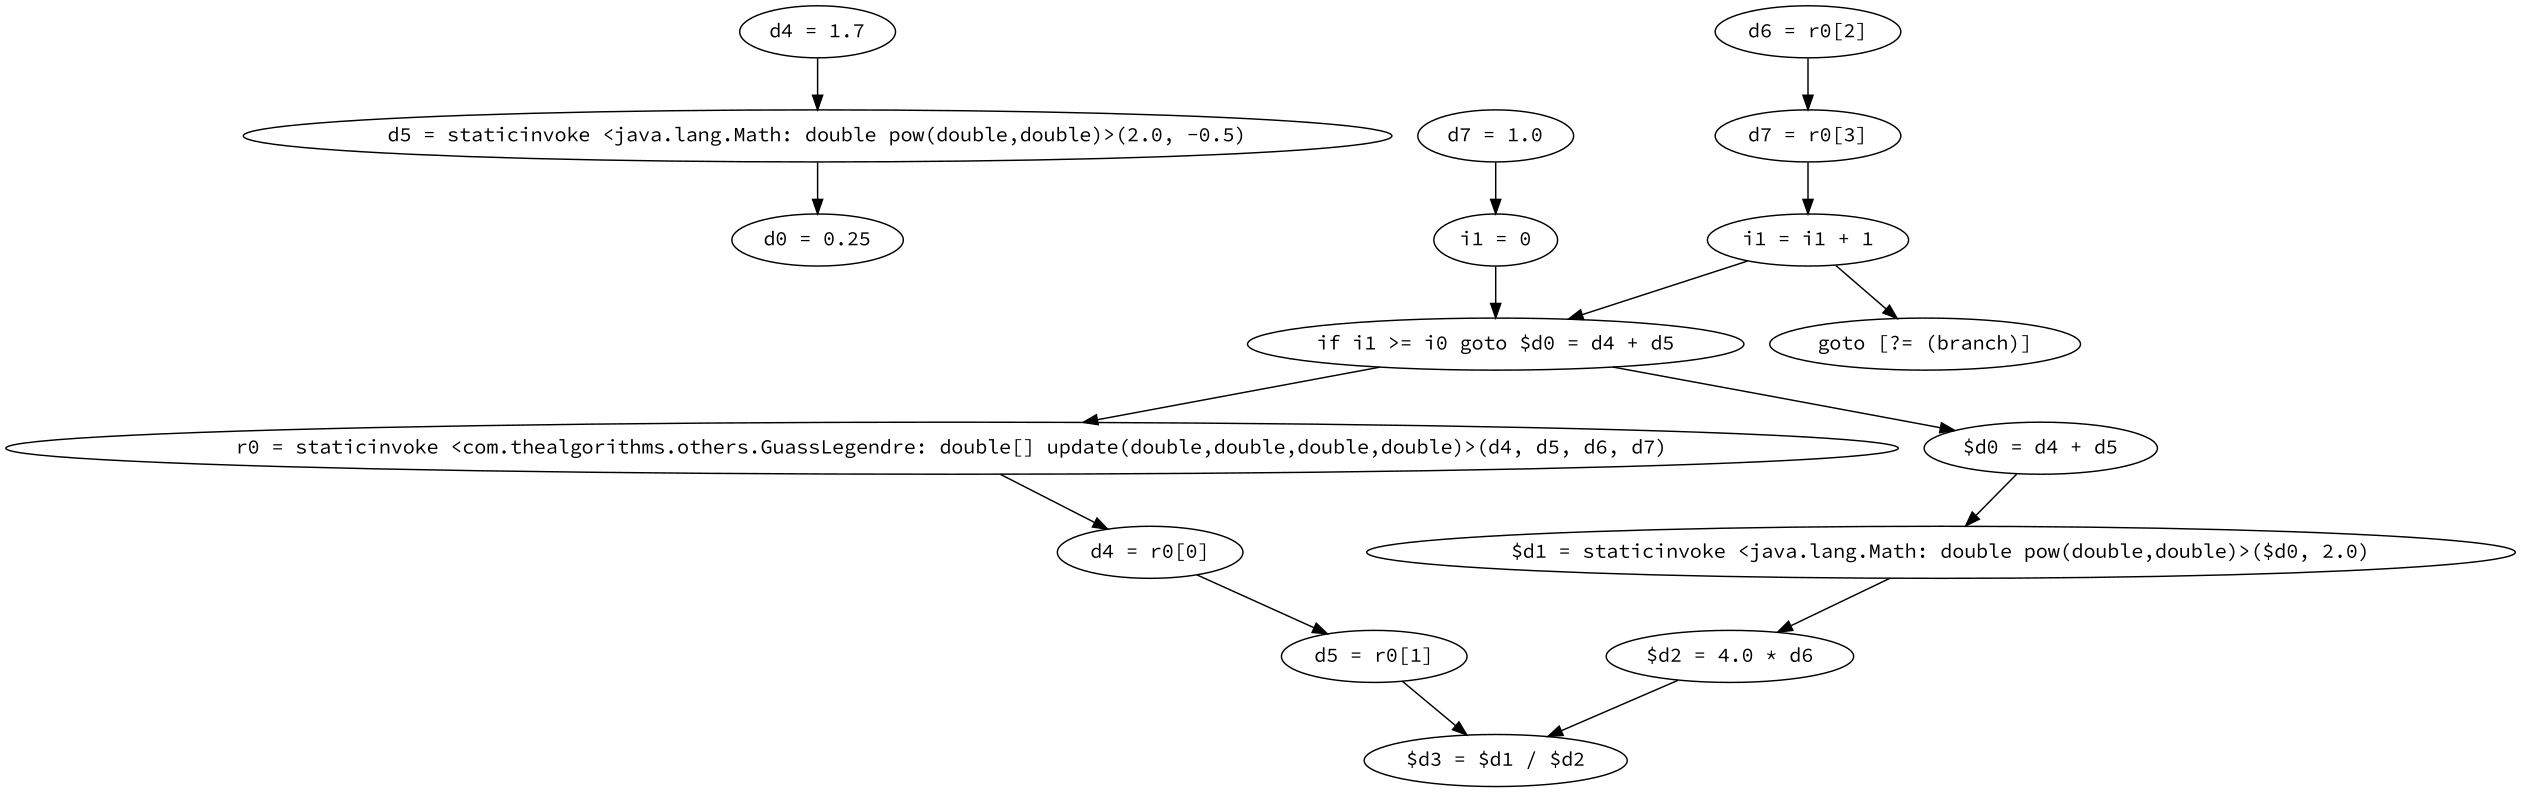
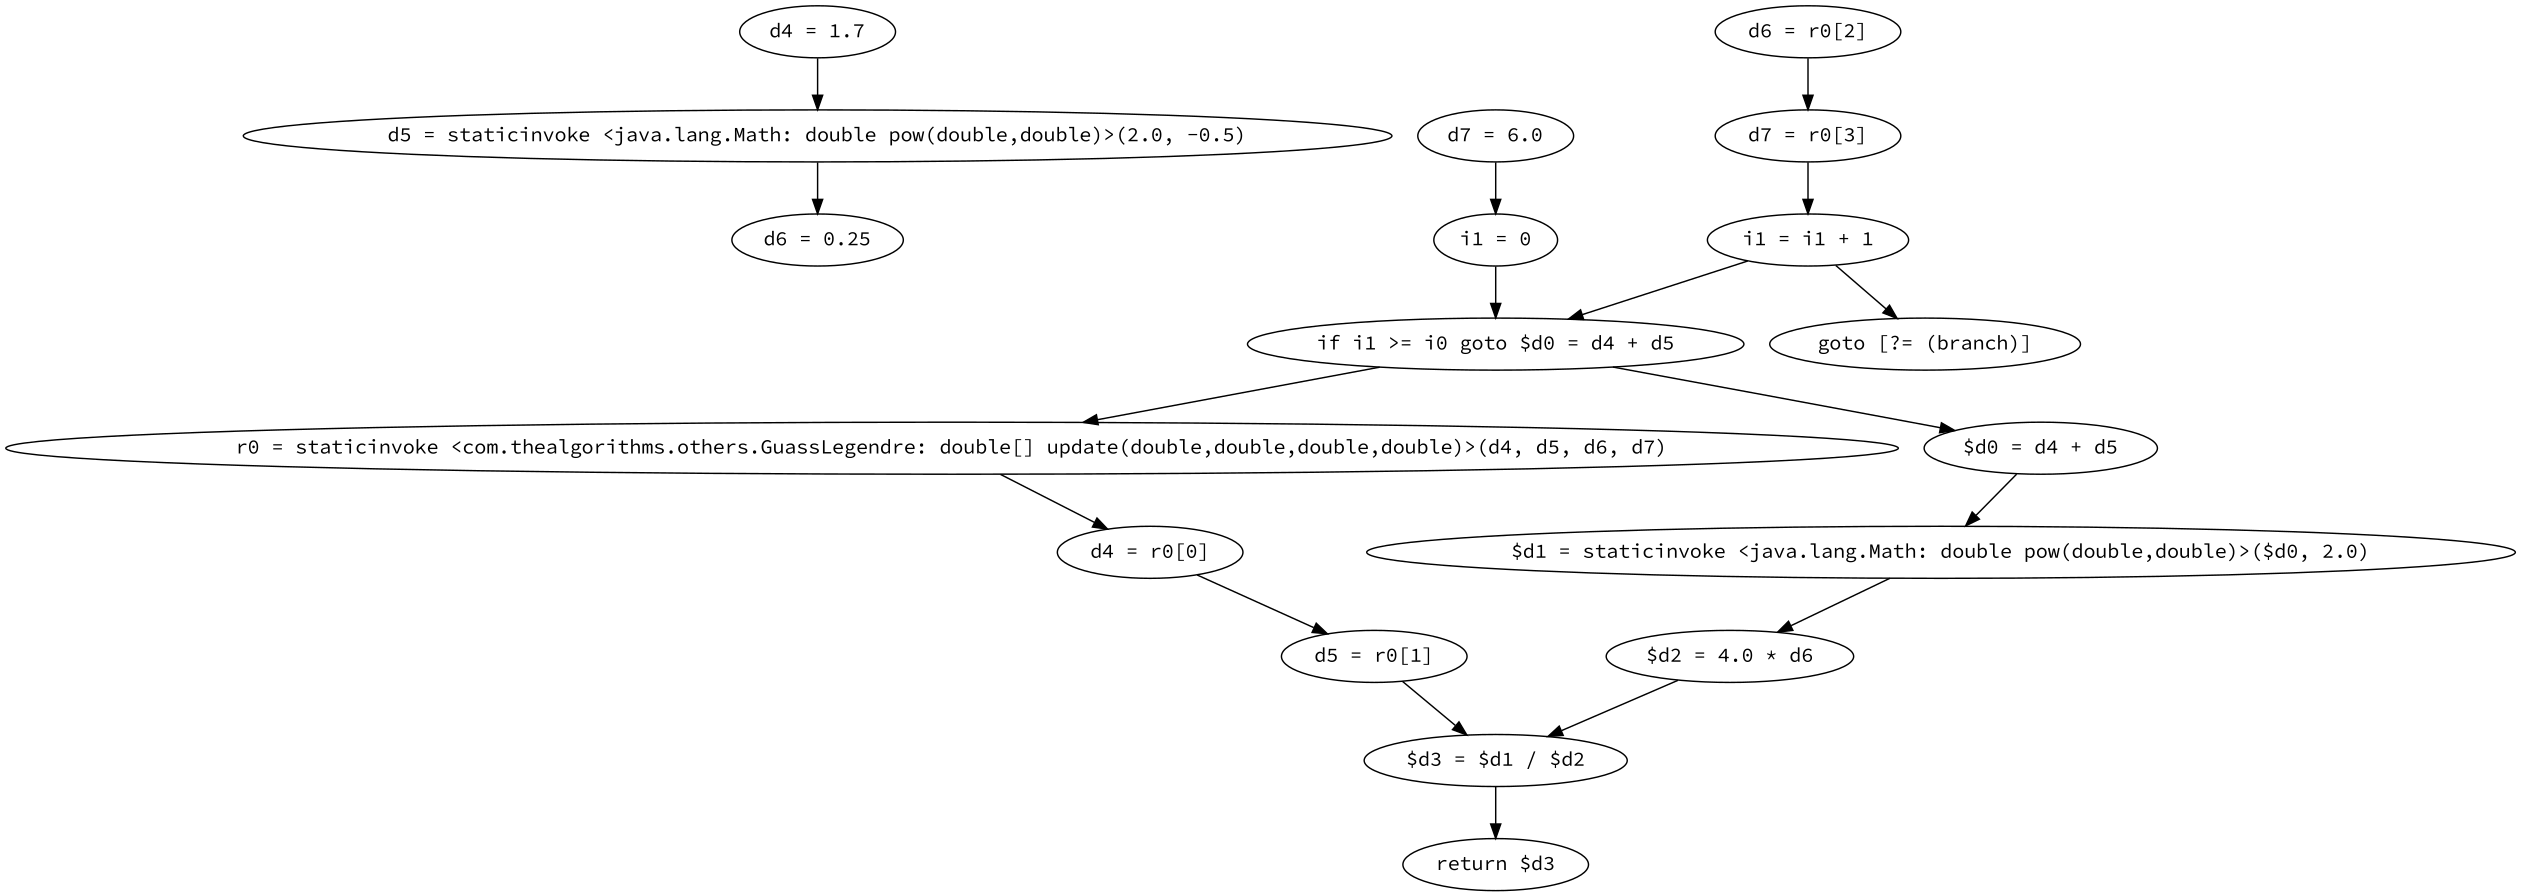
(1496, 136) -> (1496, 136)
(818, 240) -> (818, 240)
none -> (1496, 865)
